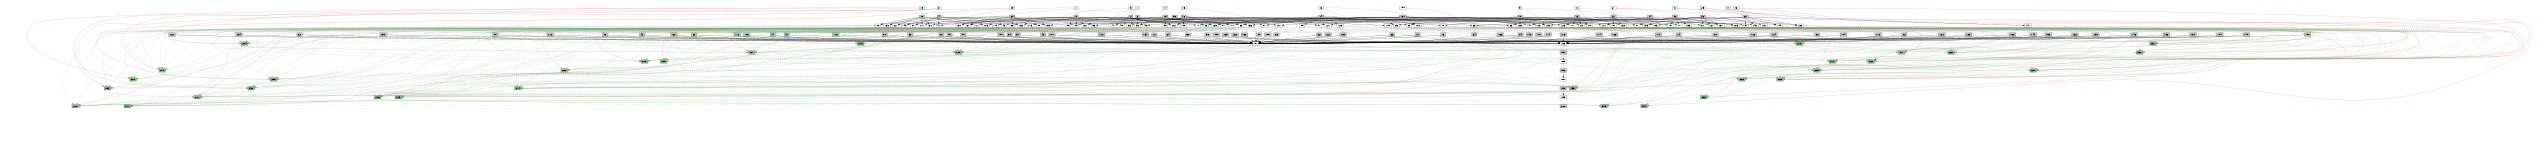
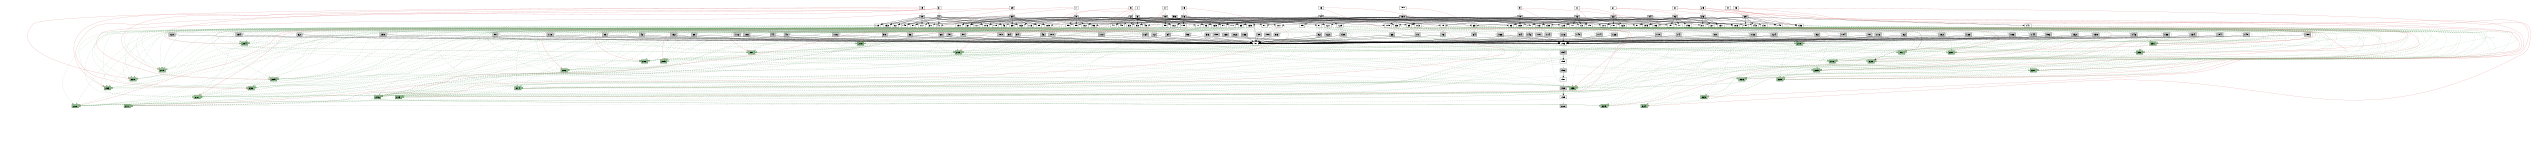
none -> (1578, 35)
none -> (1869, 35)
